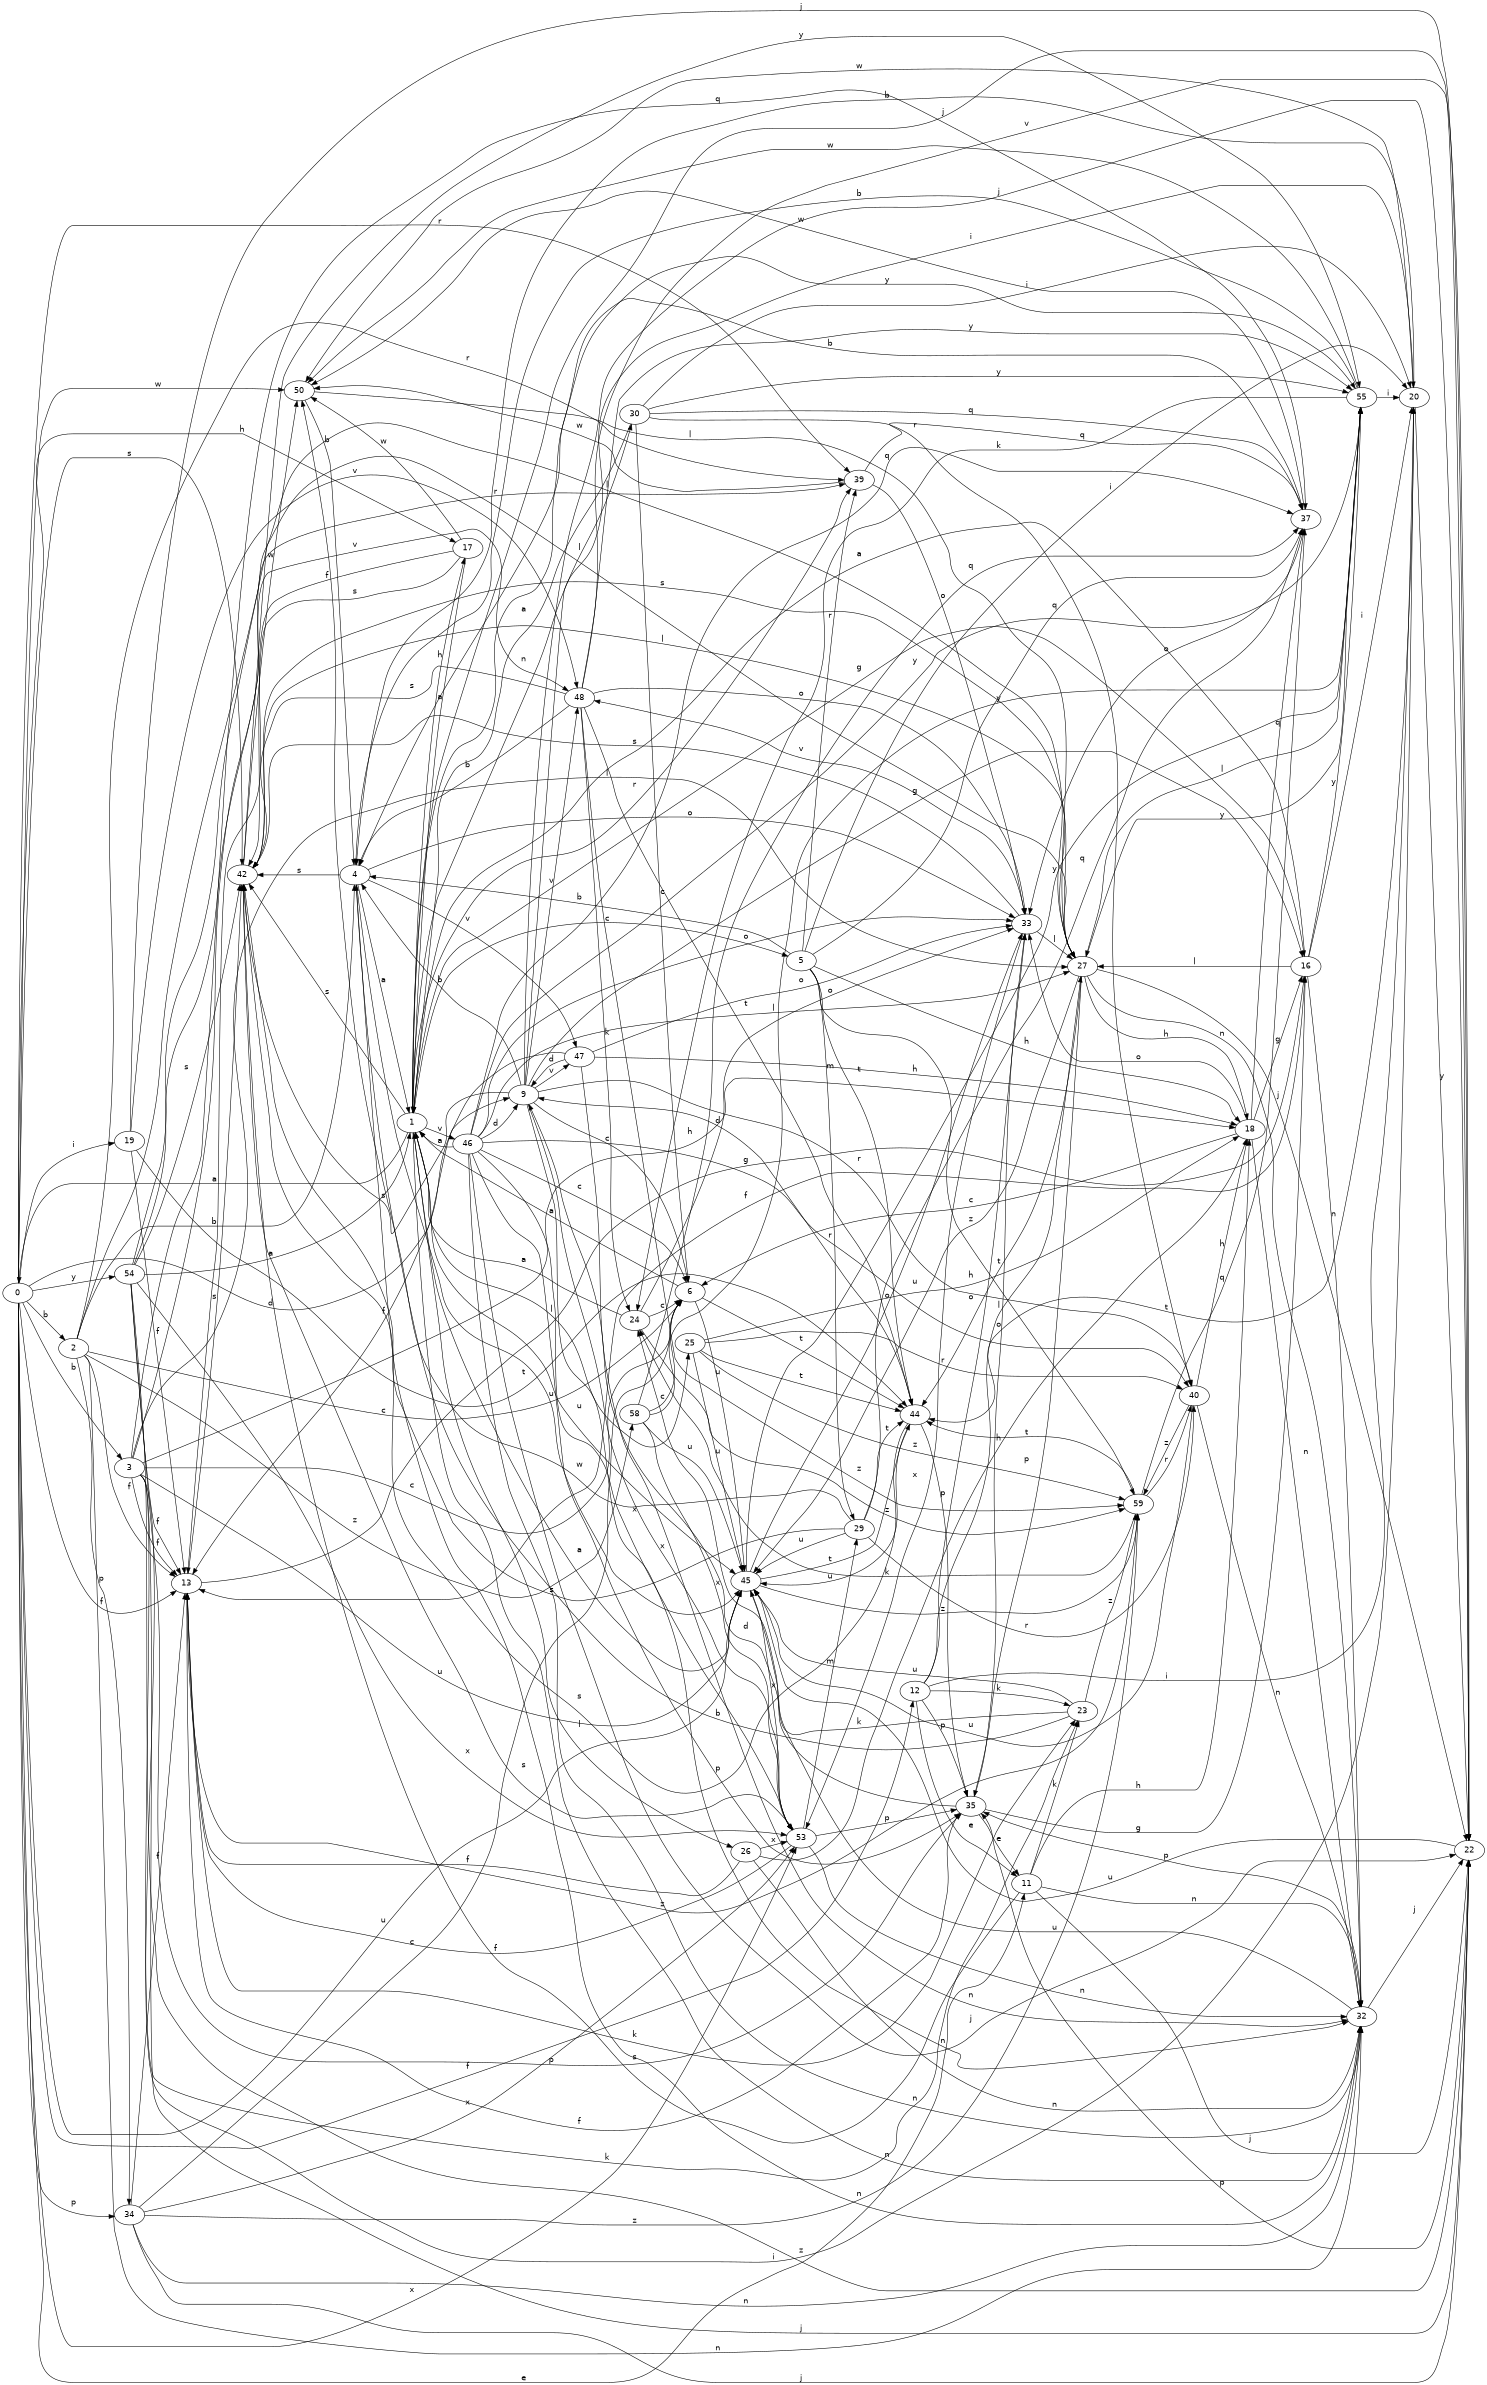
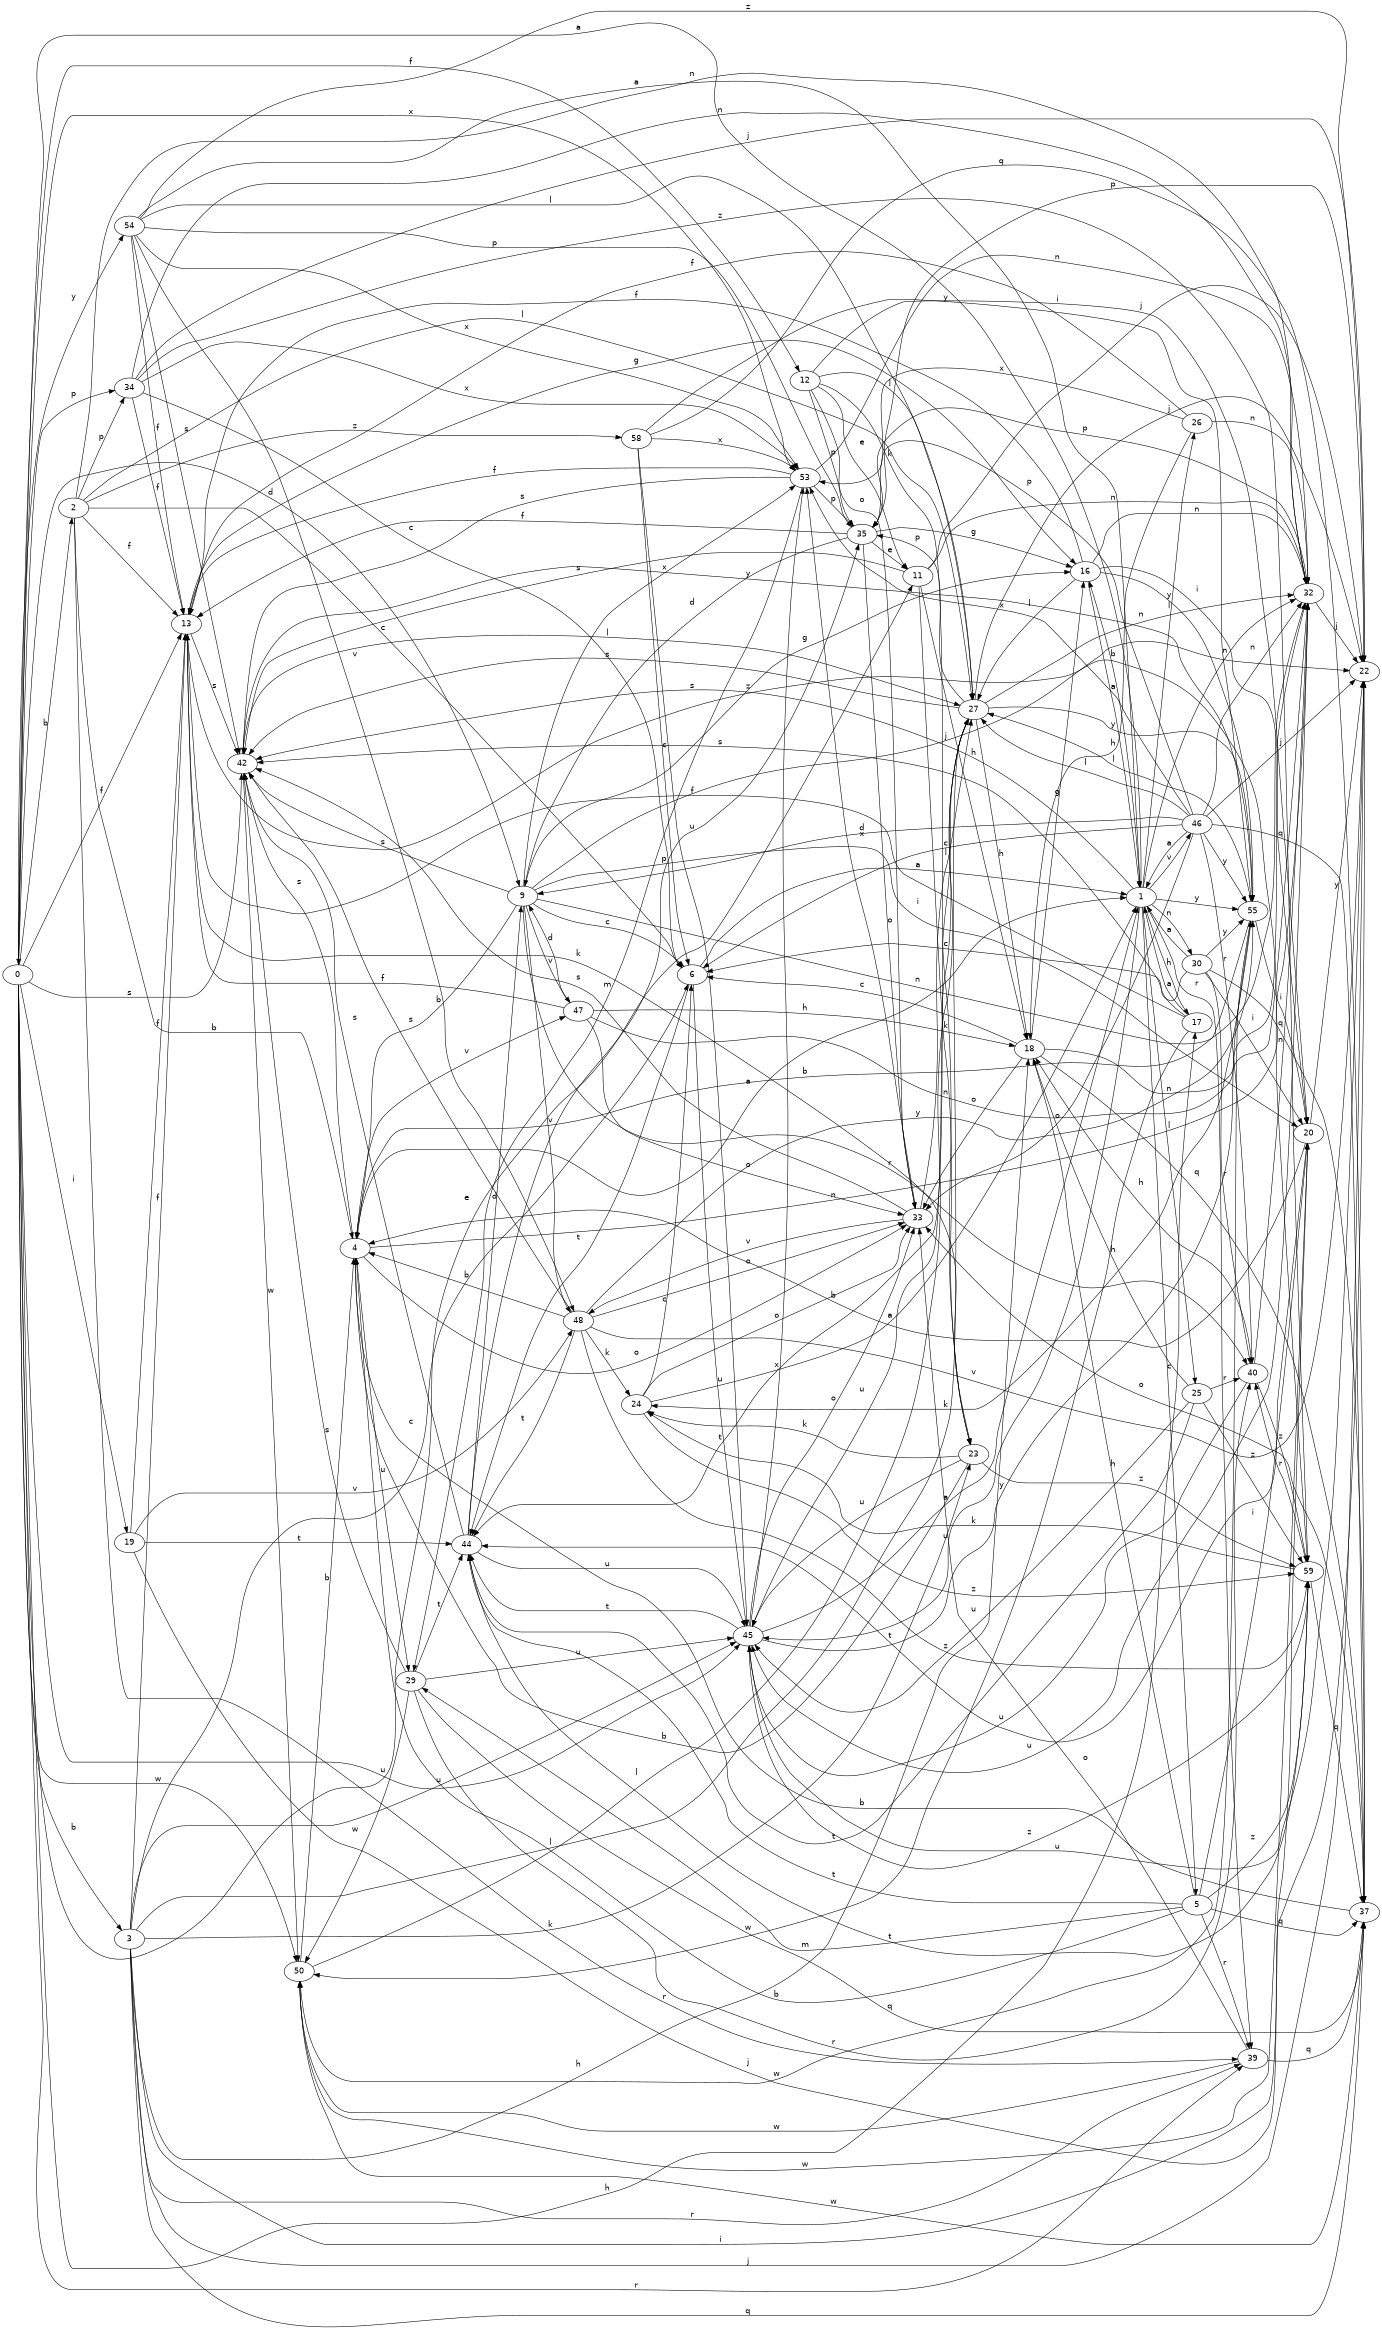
(1432, 58) -> none
(859, 667) -> (1113, 654)
(474, 1337) -> (379, 1462)
